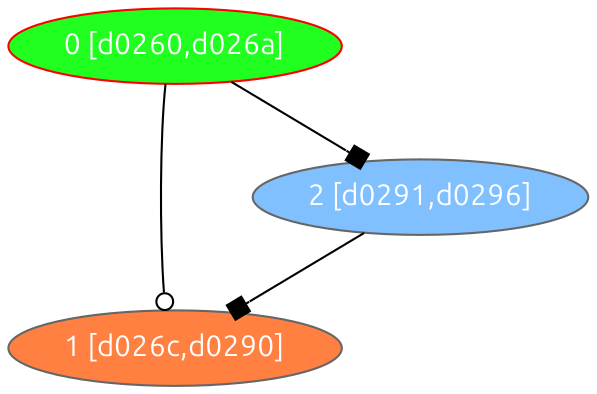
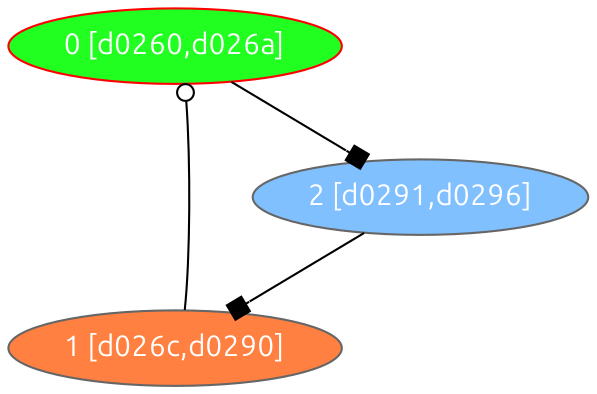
(161, 188) -> (189, 206)
